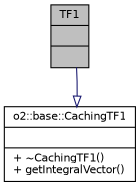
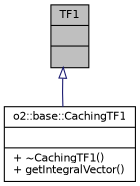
(77, 82) -> (63, 93)
